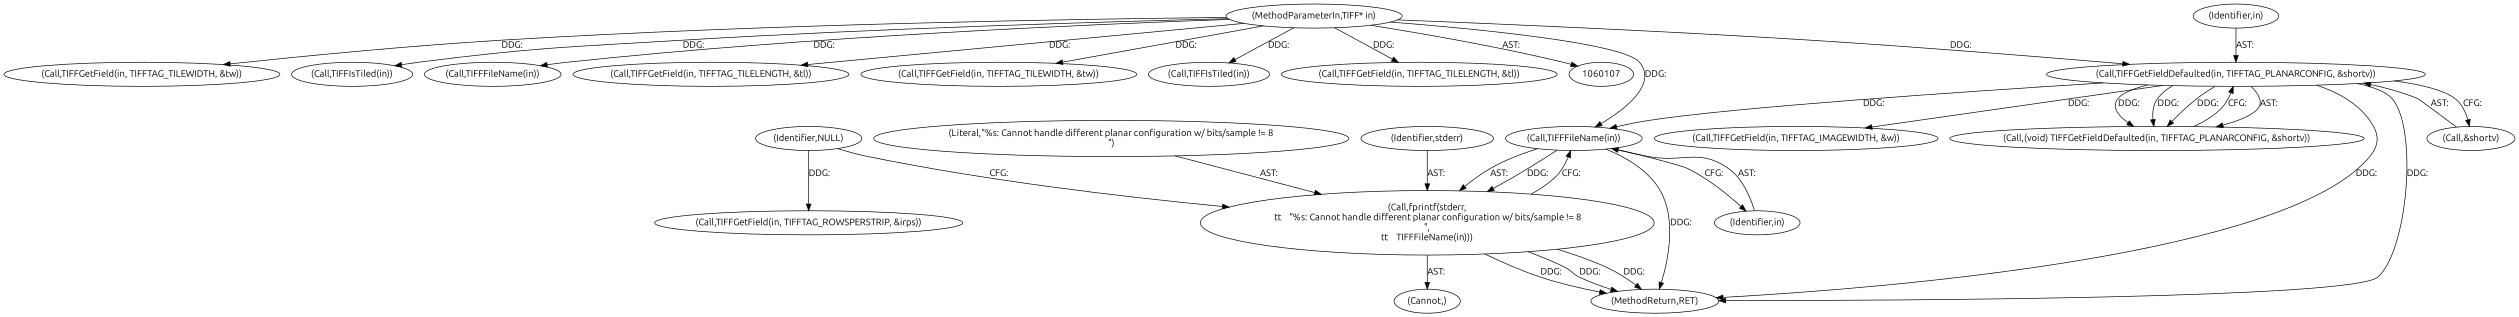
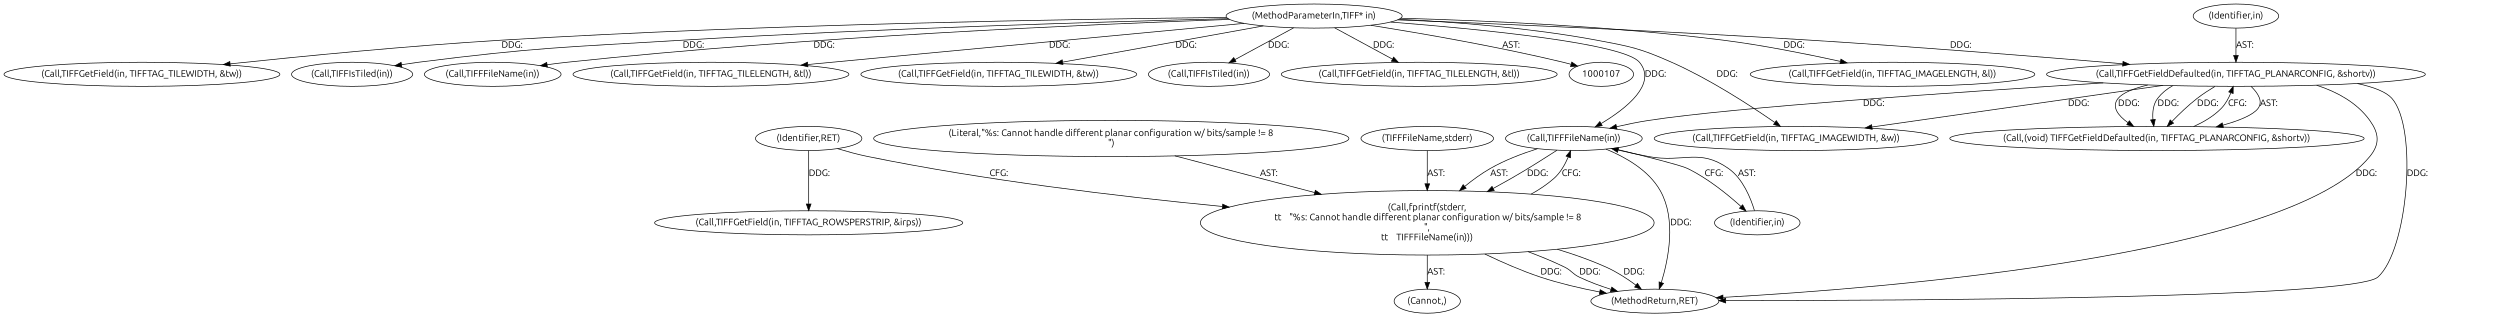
none -> (1596, 40)
(1601, 74) -> (1601, 74)
none -> (1893, 74)
(809, 138) -> (809, 138)
(1427, 138) -> (1427, 138)
(2471, 138) -> none
